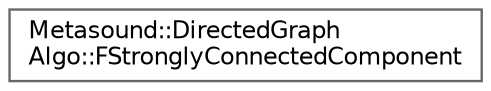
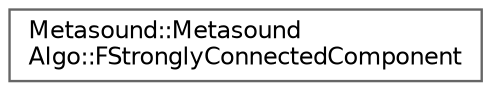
(246, 45) -> (246, 45)
